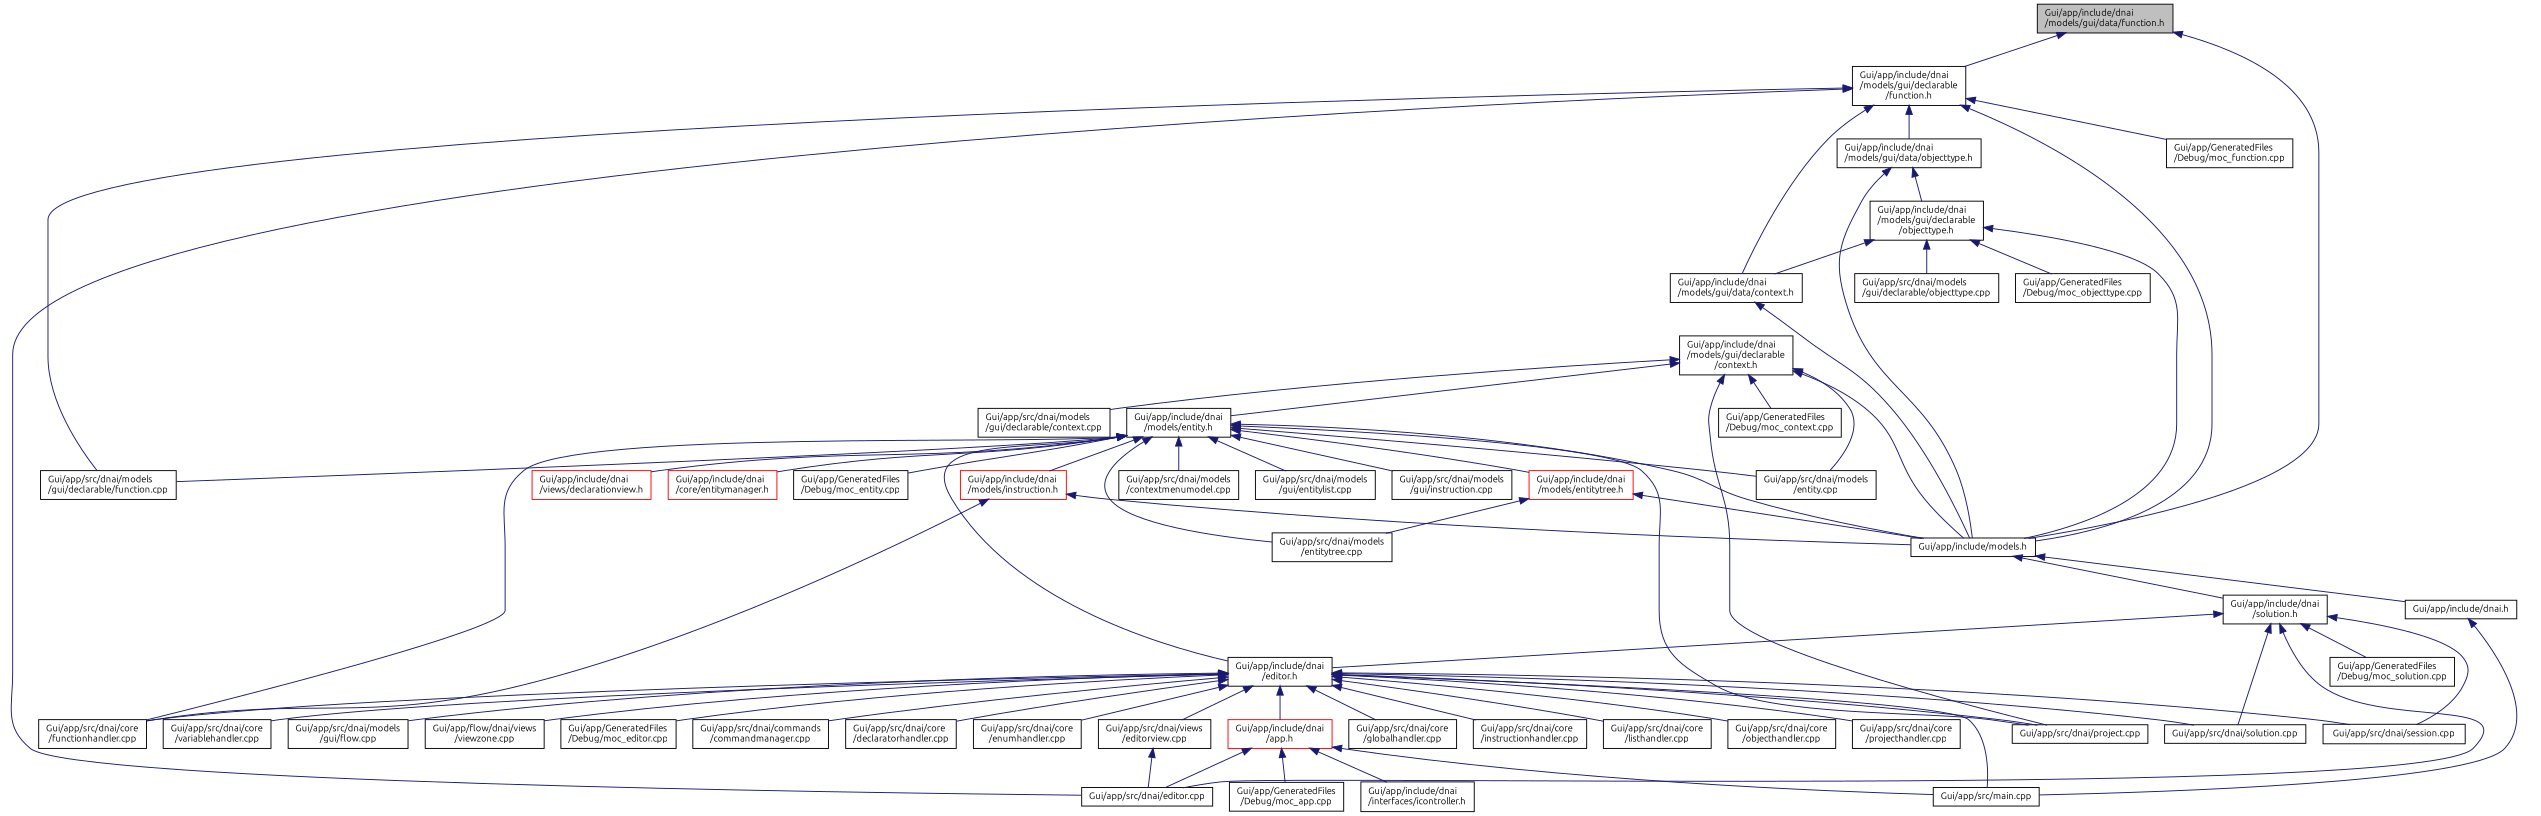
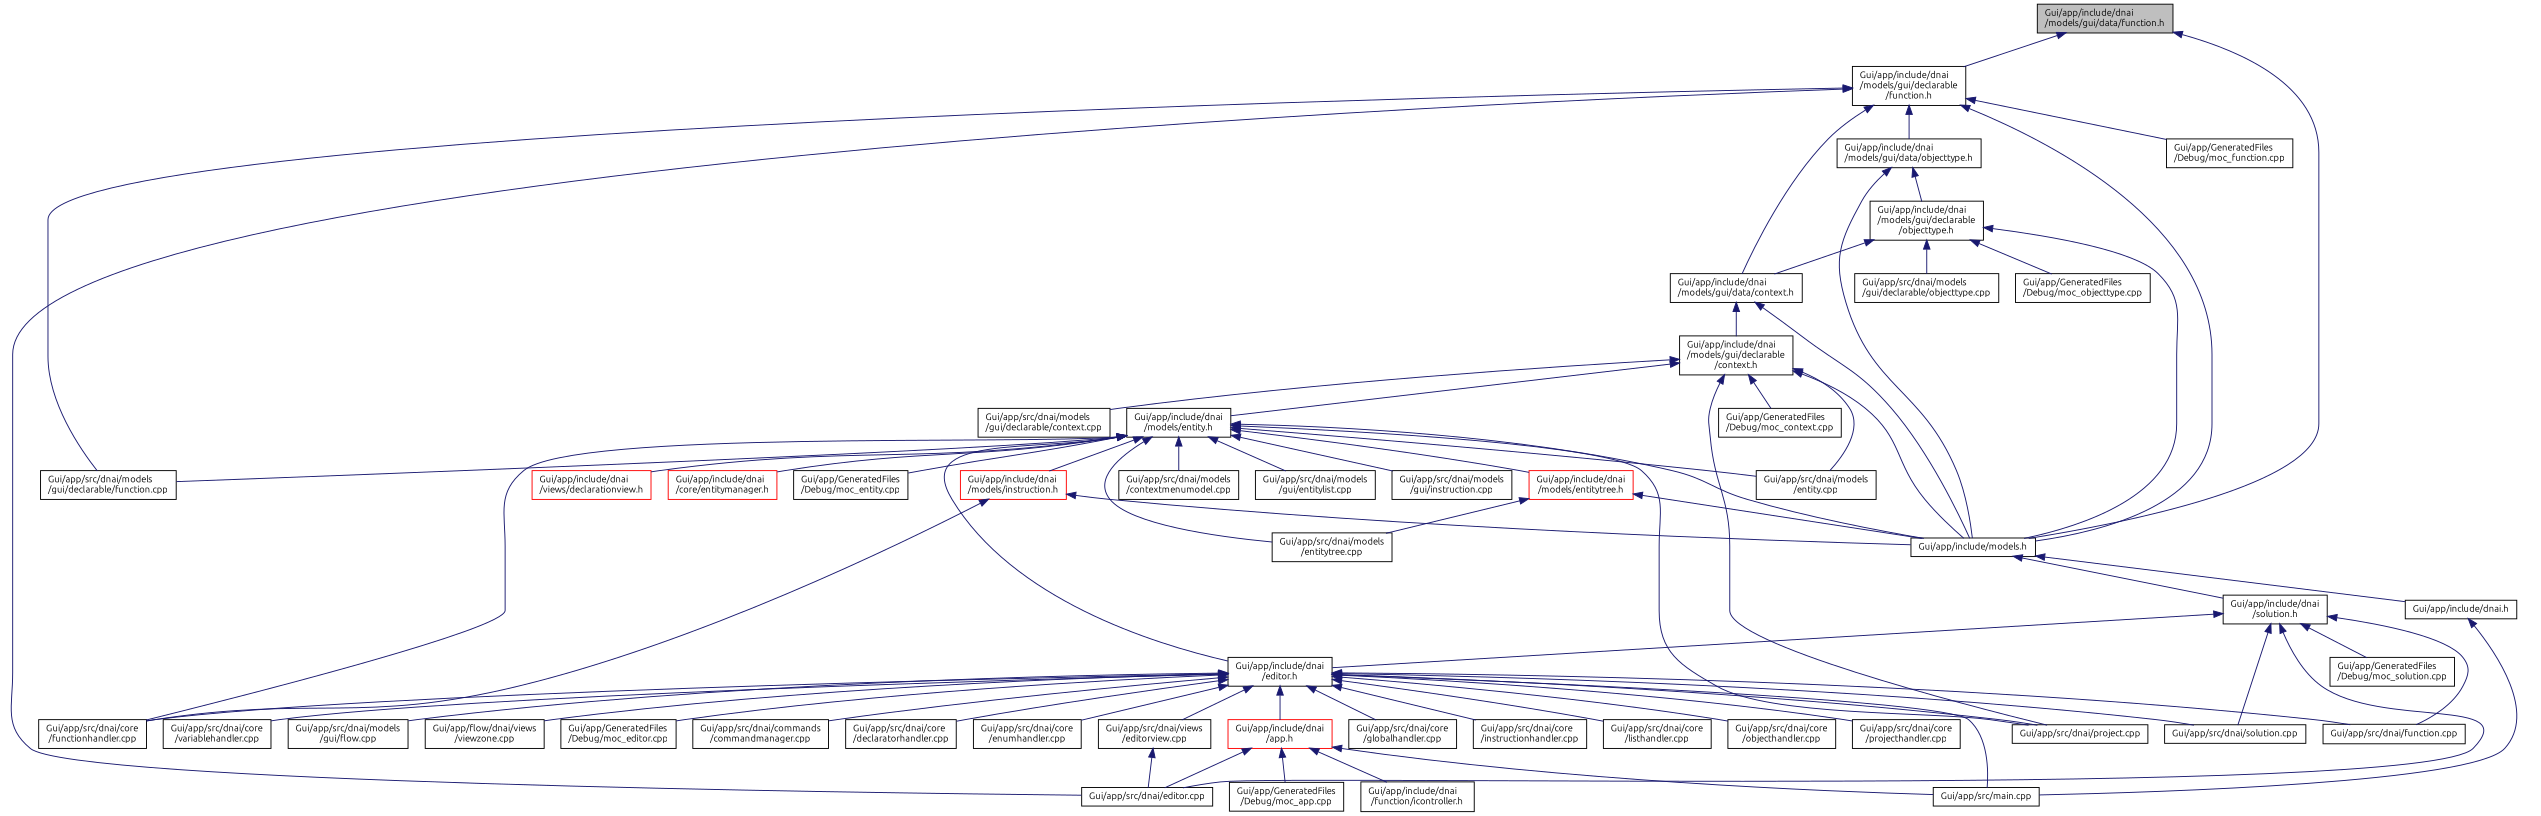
none -> (1736, 324)
(2394, 734) -> (2394, 734)
(1418, 797) -> (1418, 797)
